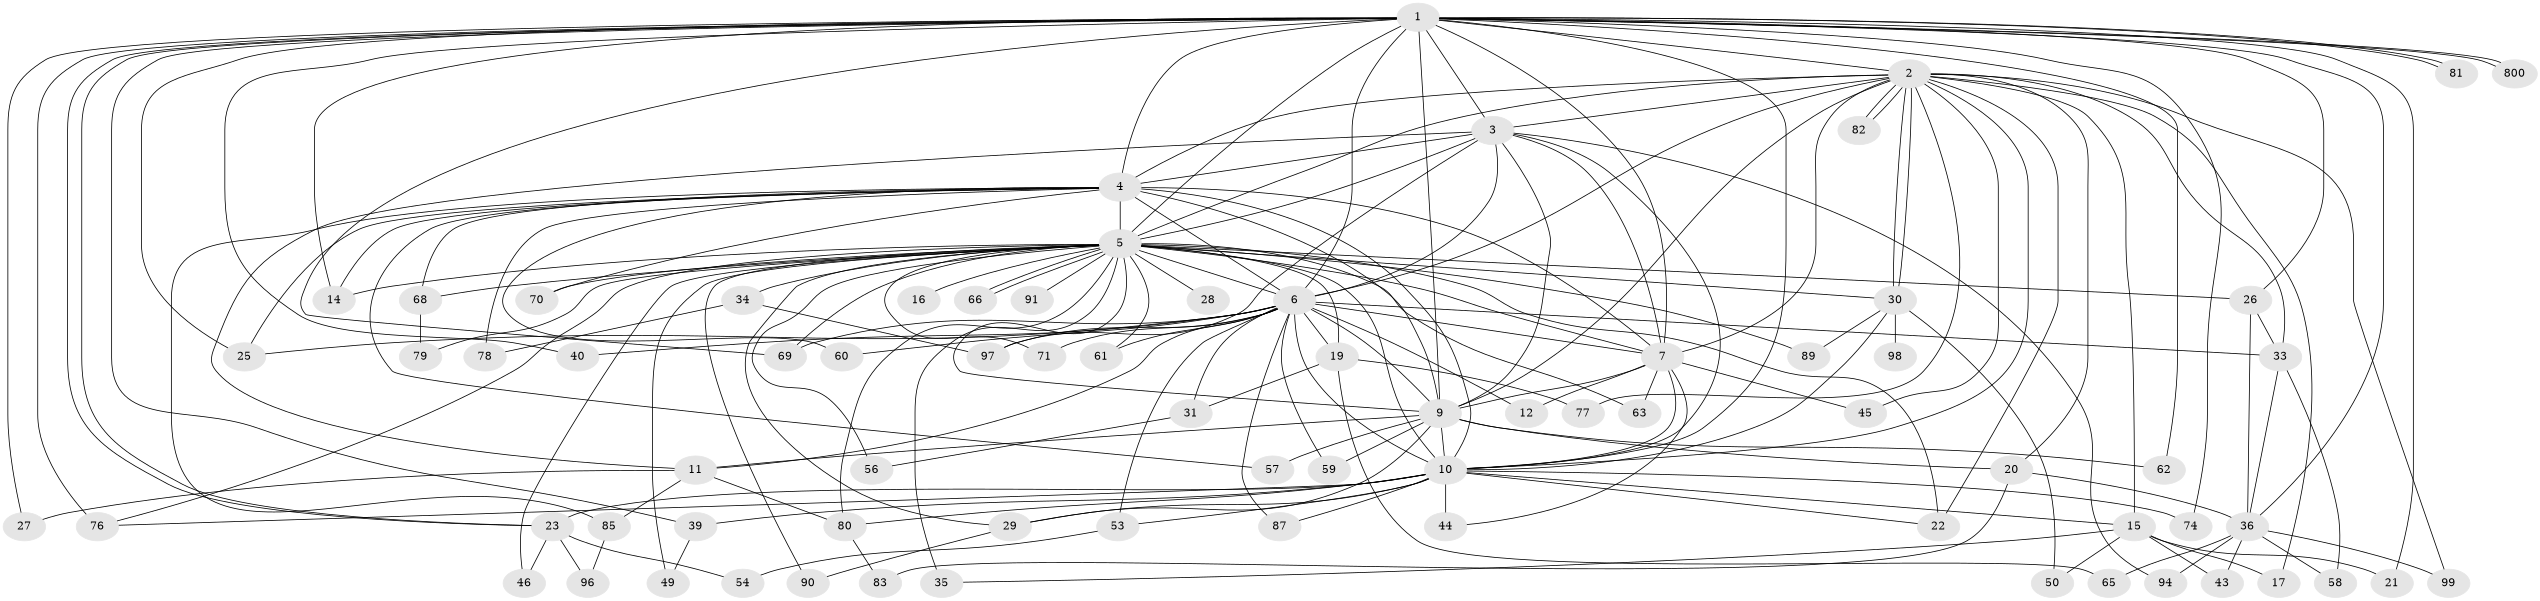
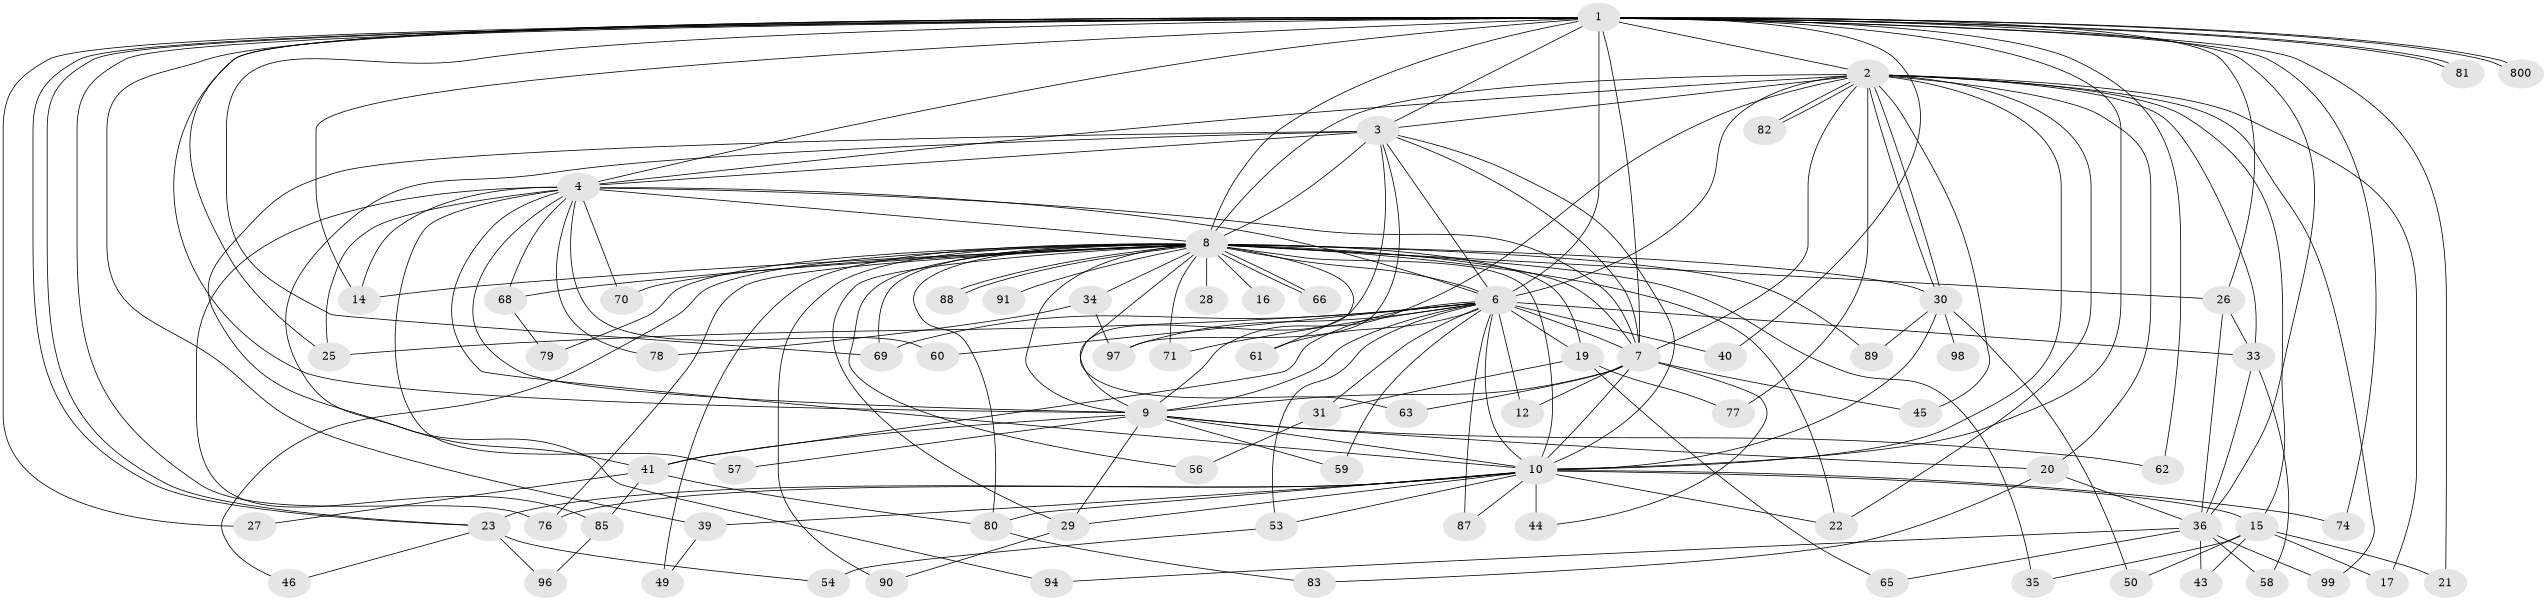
(1120, 244) -> (1207, 244)
none -> (947, 300)
(696, 470) -> (649, 470)
